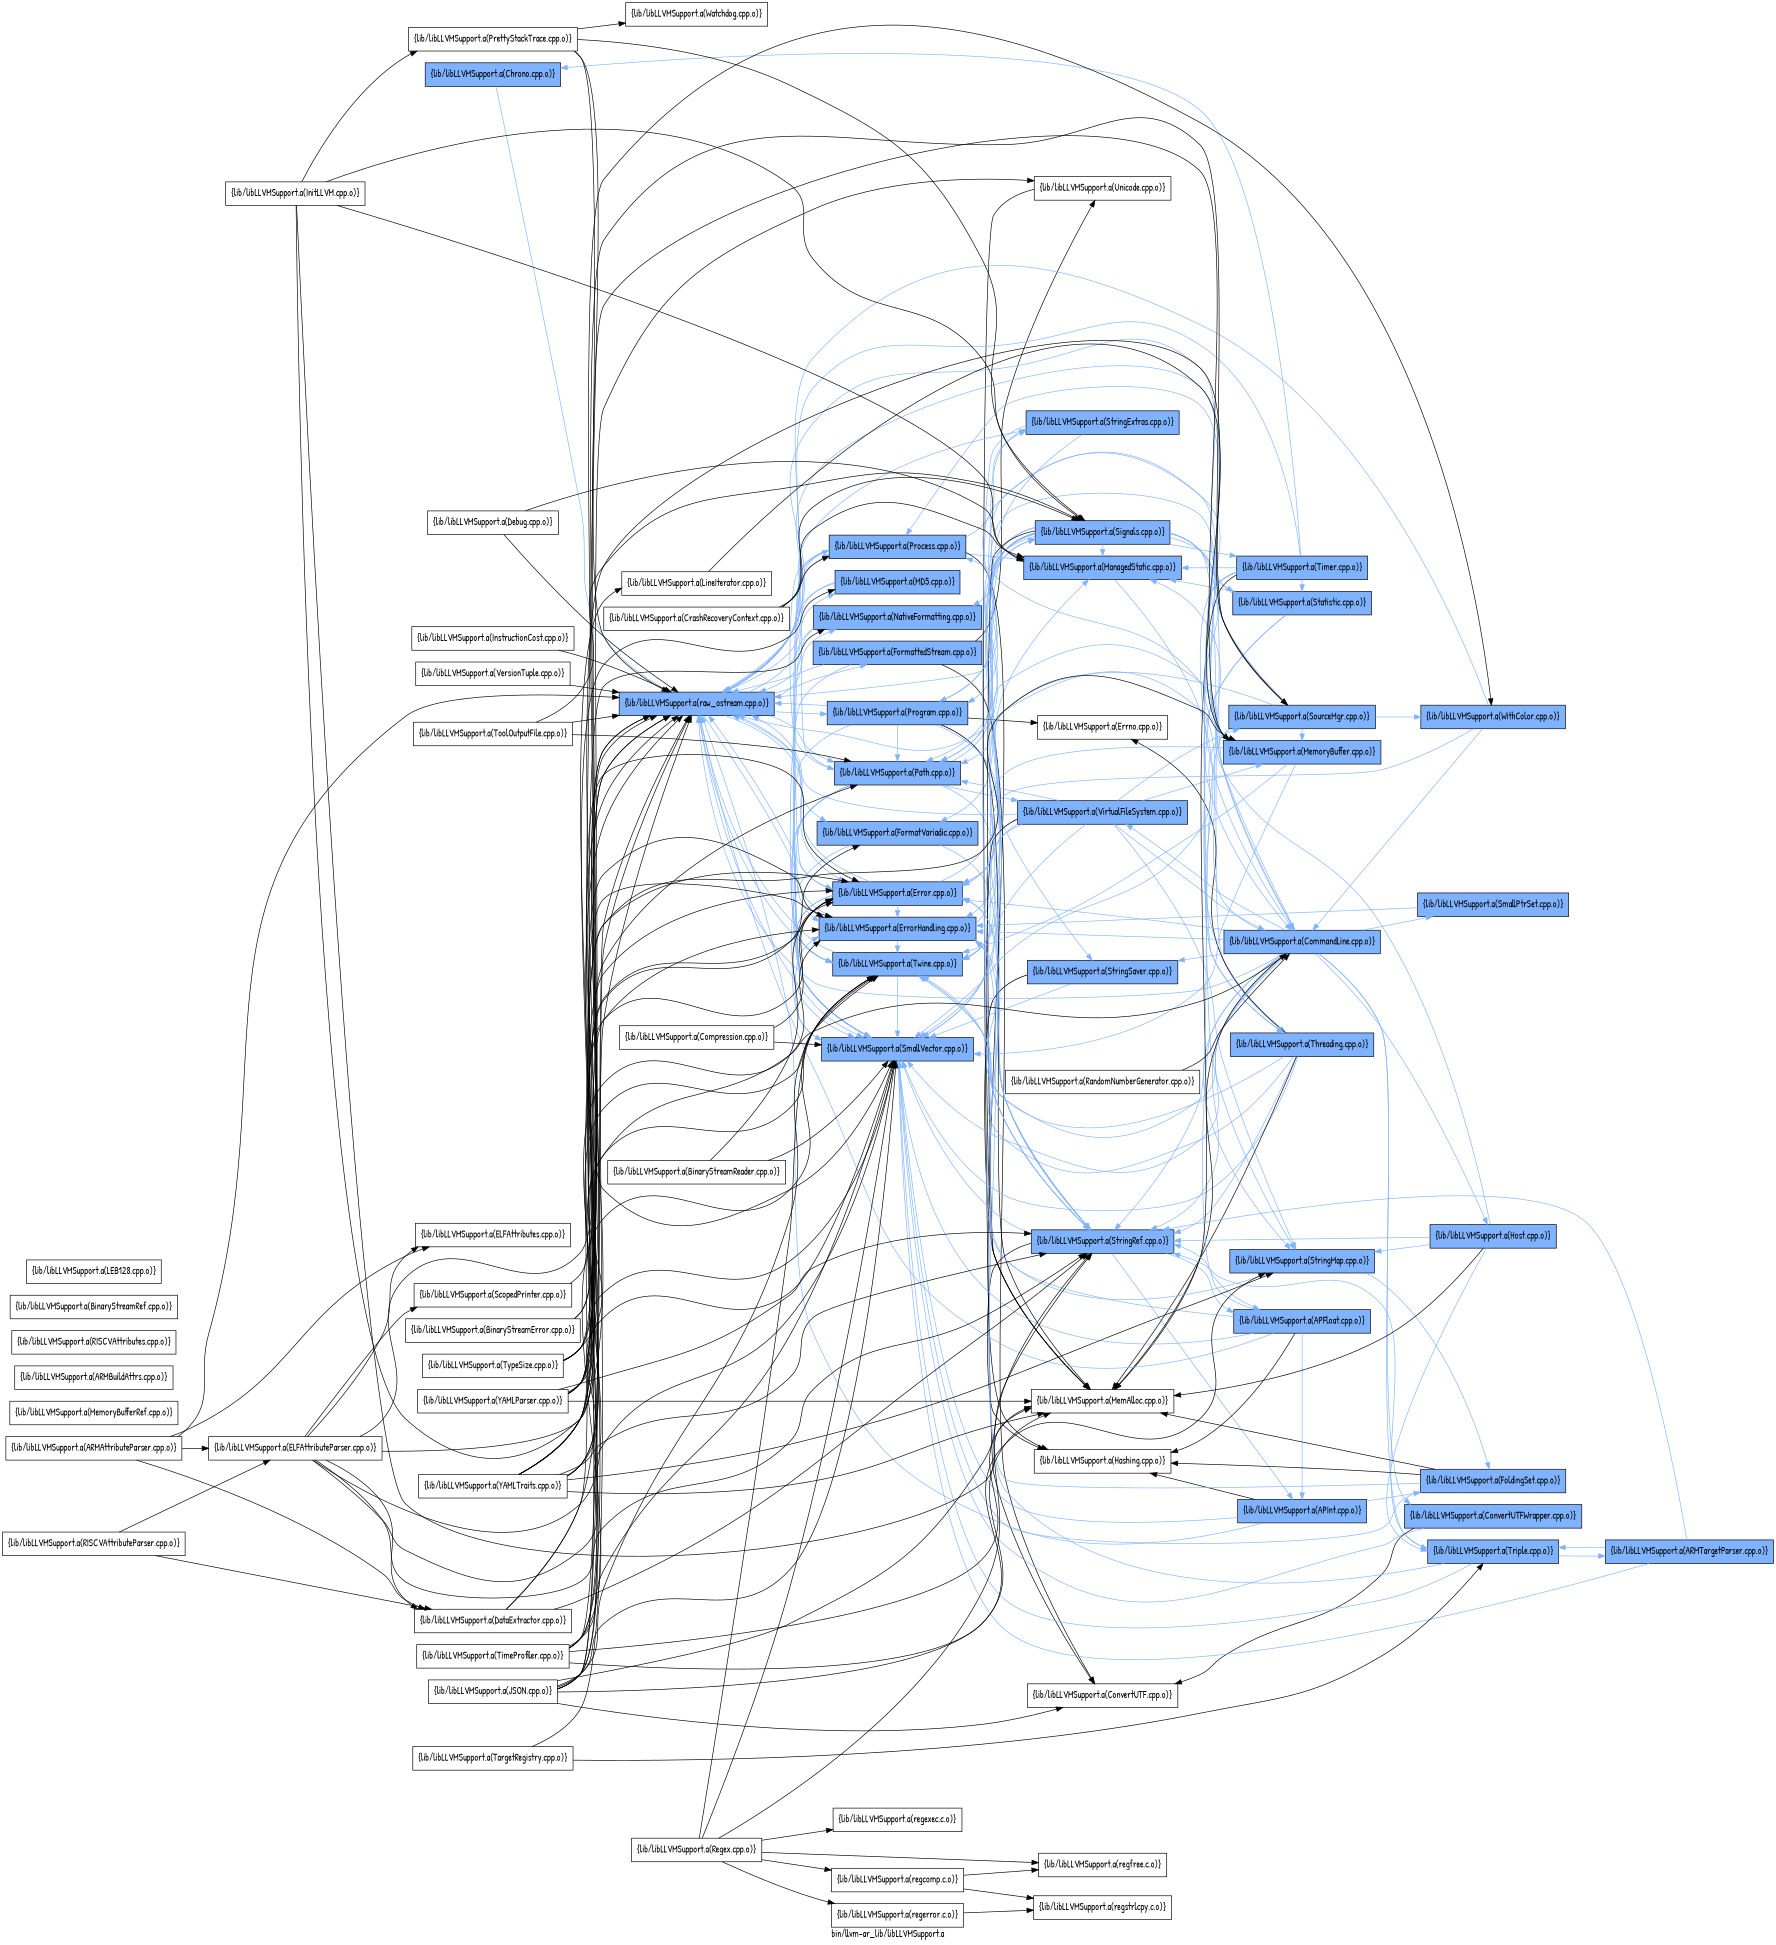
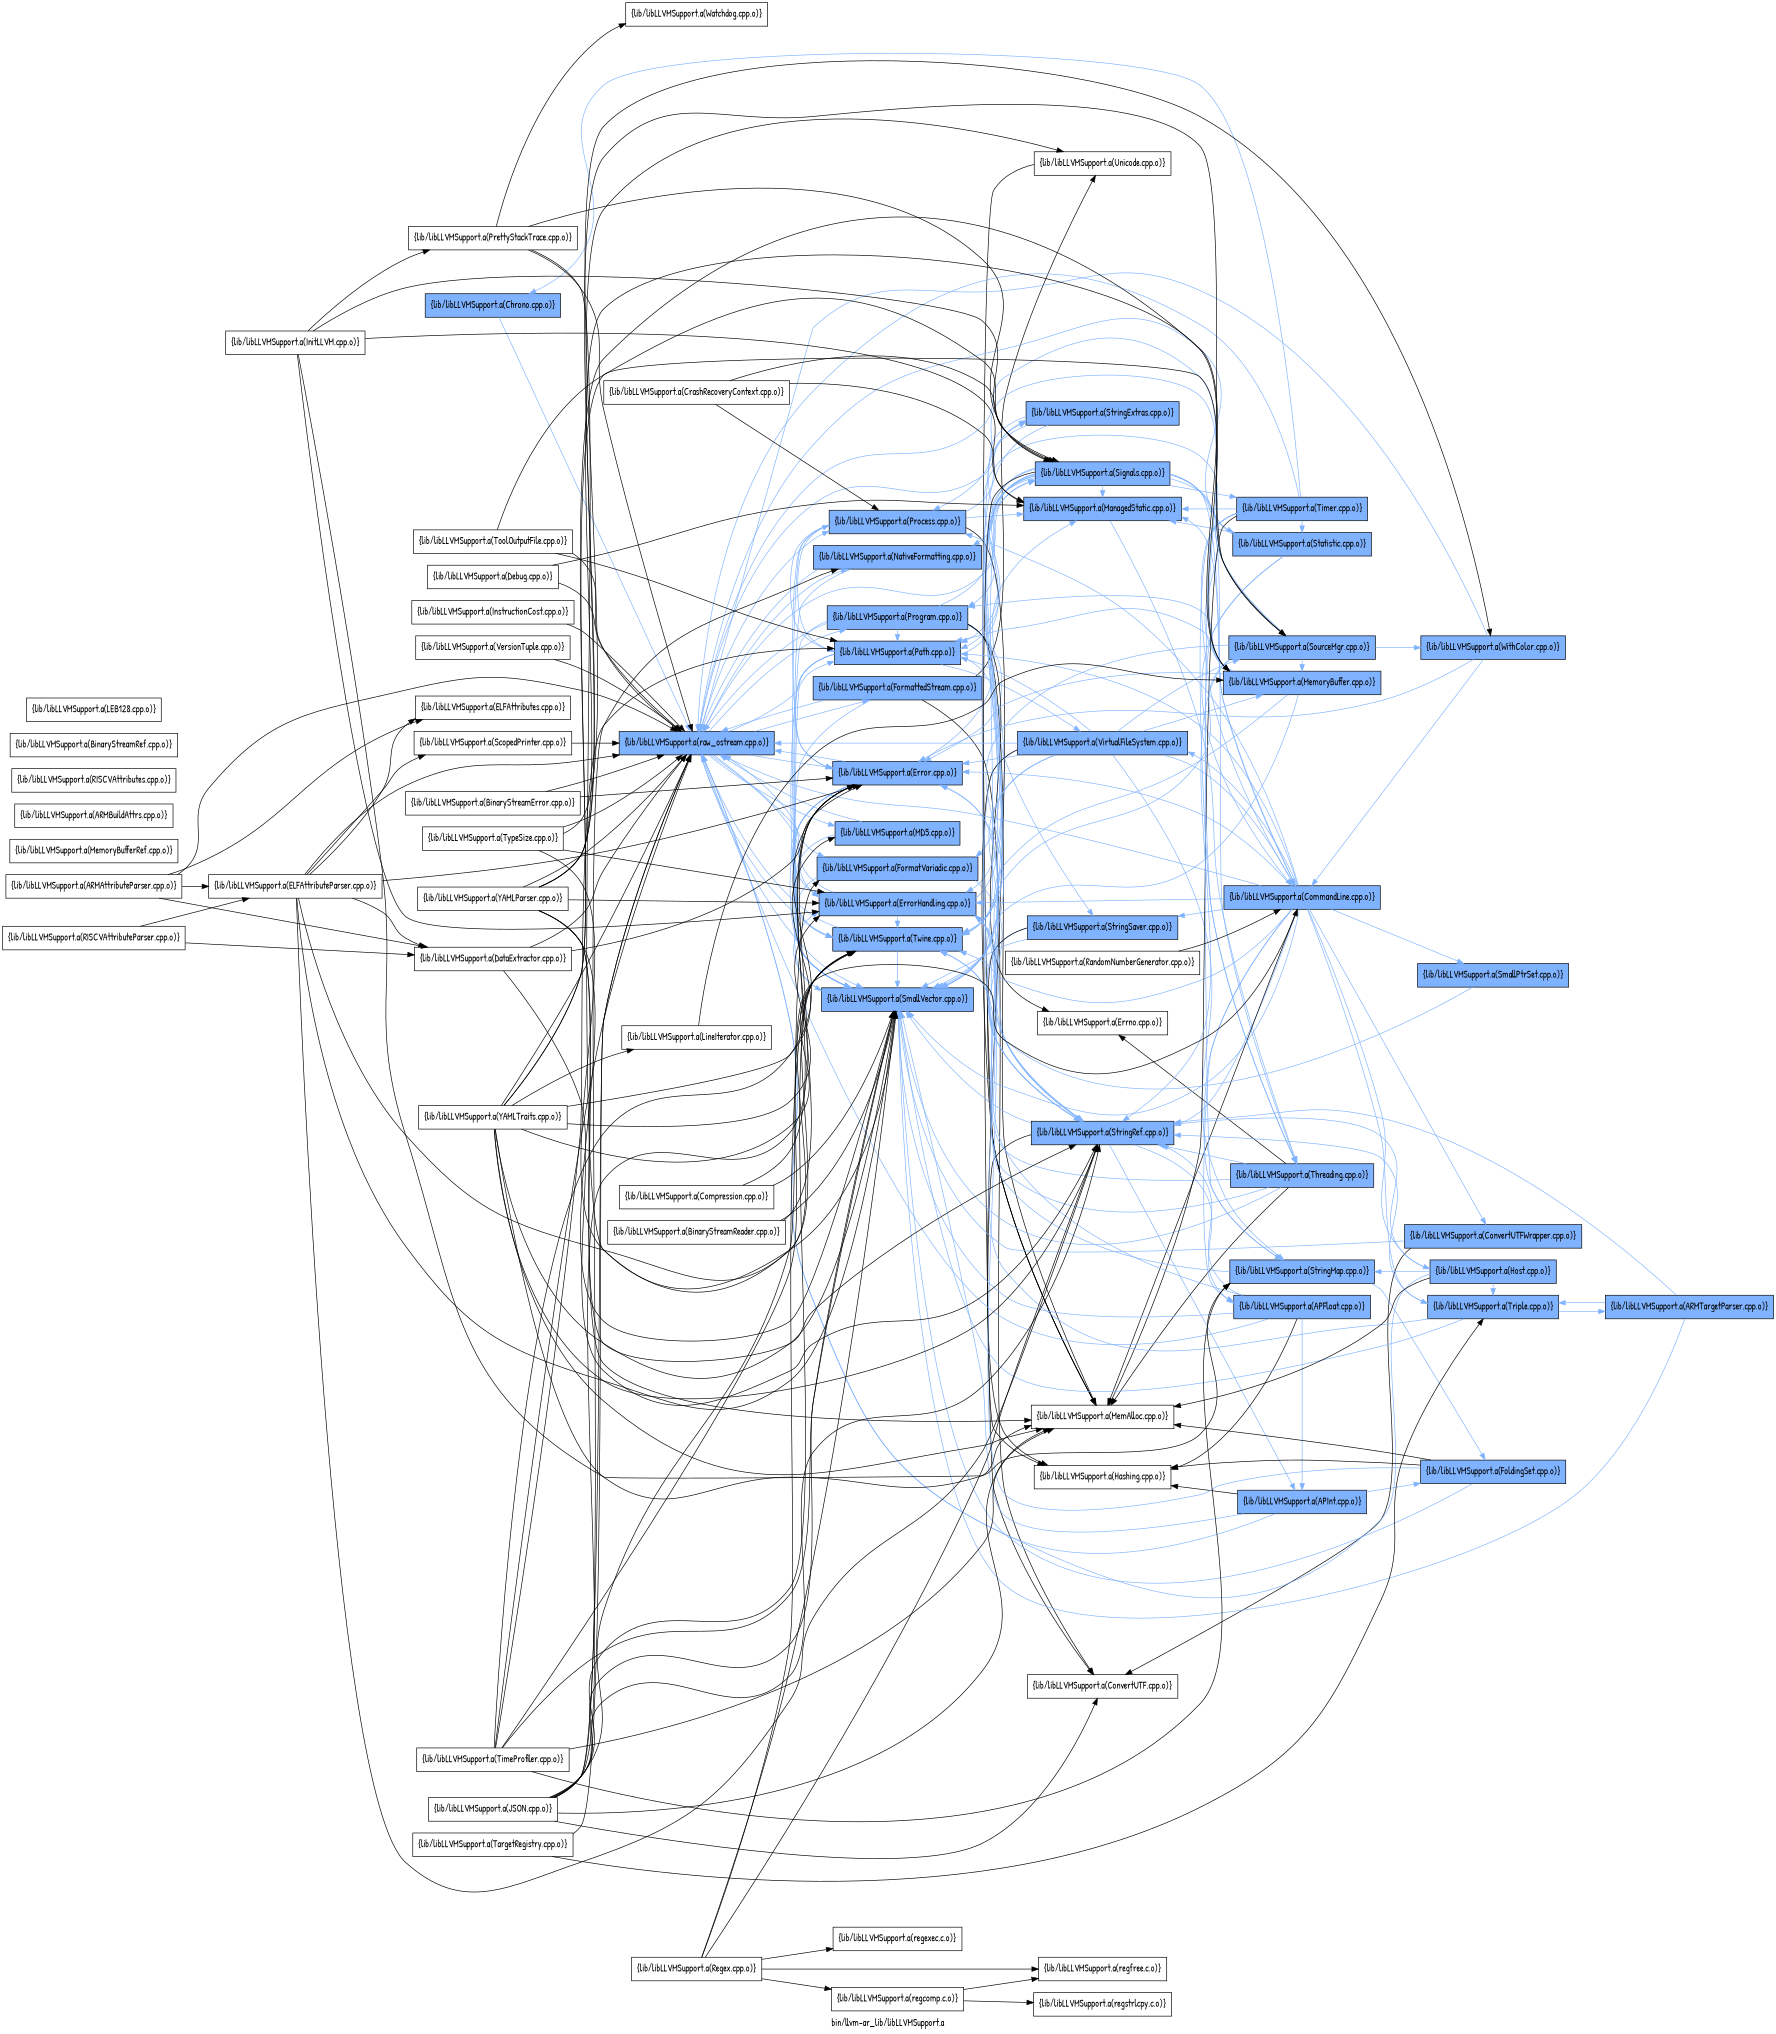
(898, 1915) -> none
